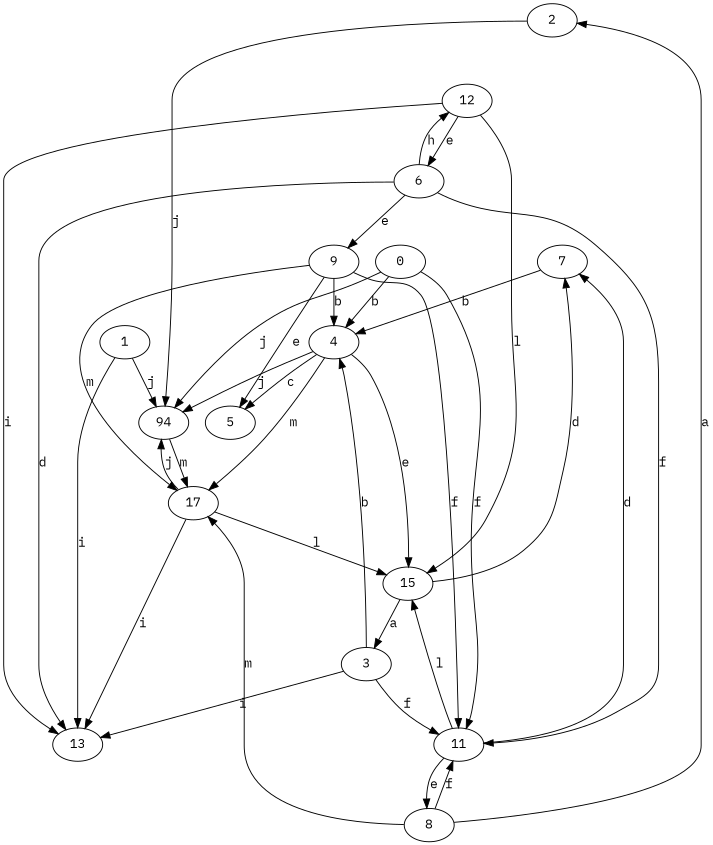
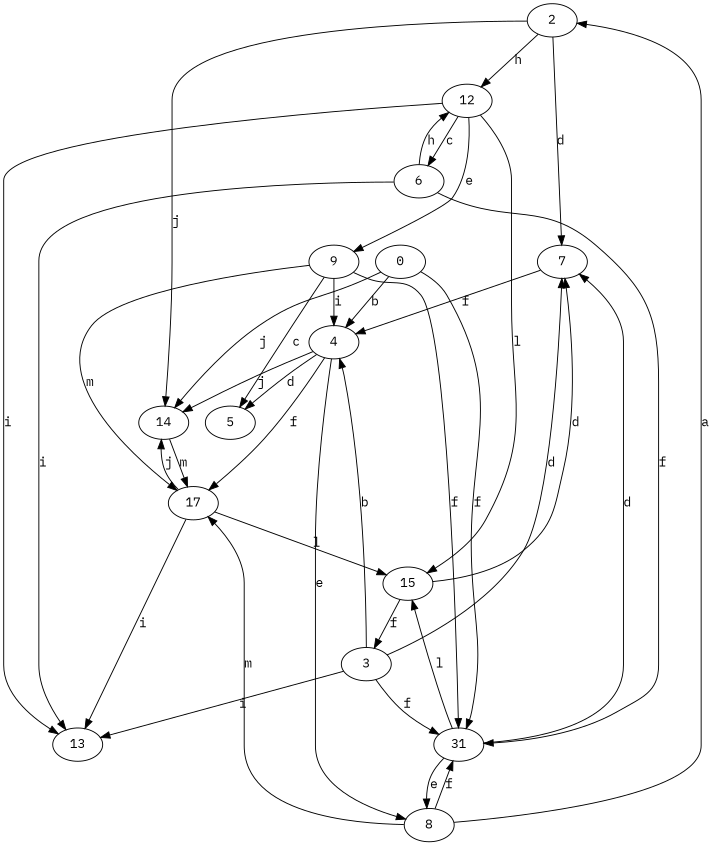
none -> (513, 57)
none -> (557, 136)
(450, 141) -> (450, 141)
(380, 218) -> (445, 204)
(338, 302) -> (338, 302)
(466, 302) -> (466, 302)
(125, 342) -> none
(296, 342) -> (296, 342)
(291, 382) -> (291, 382)
(164, 423) -> (164, 423)
(294, 423) -> (294, 423)
(398, 450) -> (315, 609)
(43, 463) -> (43, 463)
none -> (538, 507)
(394, 624) -> (394, 624)
(459, 745) -> (459, 745)
